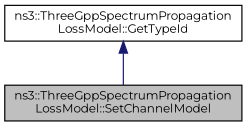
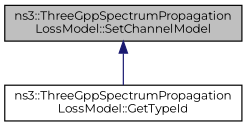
(123, 69) -> (123, 69)
